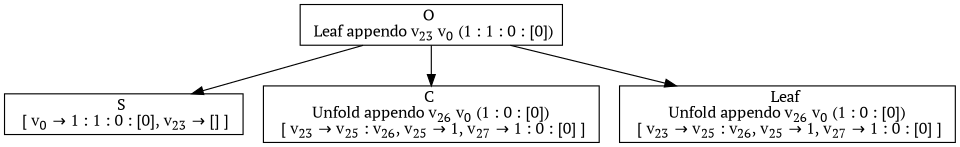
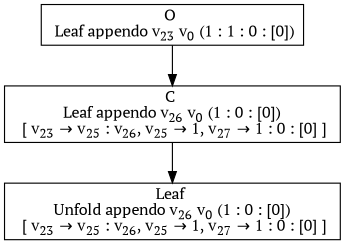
(588, 64) -> (172, 157)
(373, 113) -> (114, 113)
(124, 114) -> none
